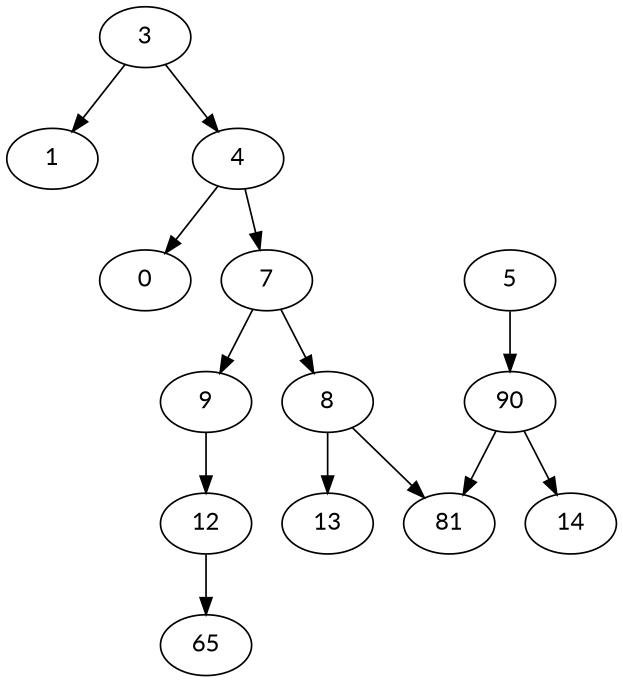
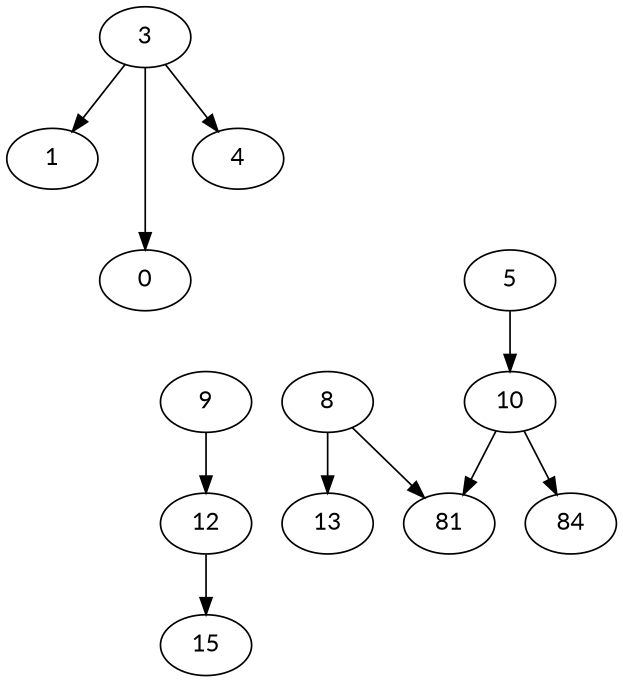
(197, 213) -> (145, 150)
(267, 280) -> none
(510, 402) -> (510, 402)
(571, 524) -> (571, 524)
(206, 645) -> (206, 645)
